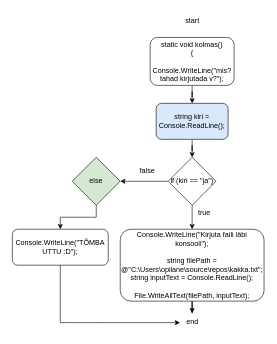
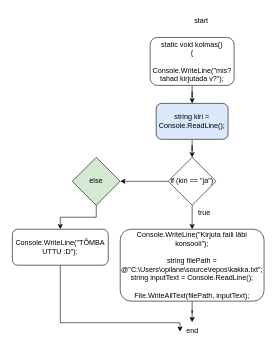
(192, 21) -> (201, 21)
(147, 171) -> none
(192, 323) -> (192, 332)
